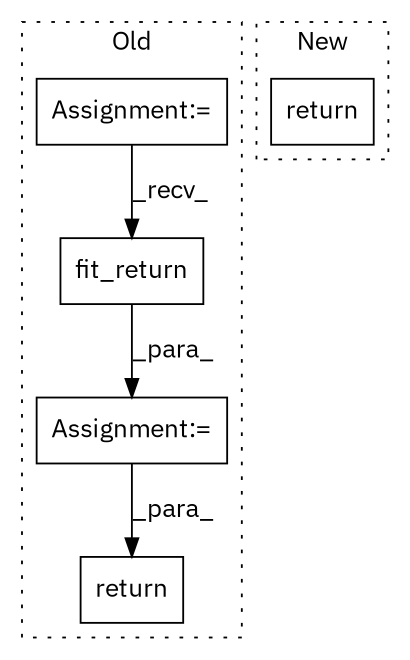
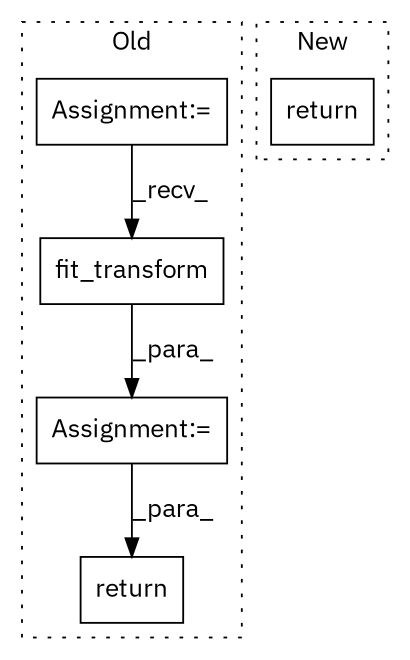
(132, 271) -> (132, 271)
